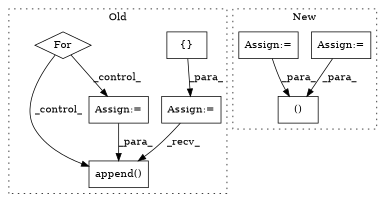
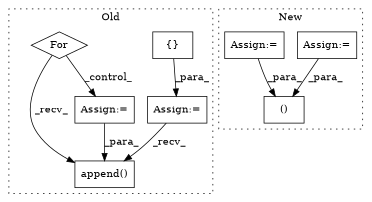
(59, 110) -> (52, 110)
